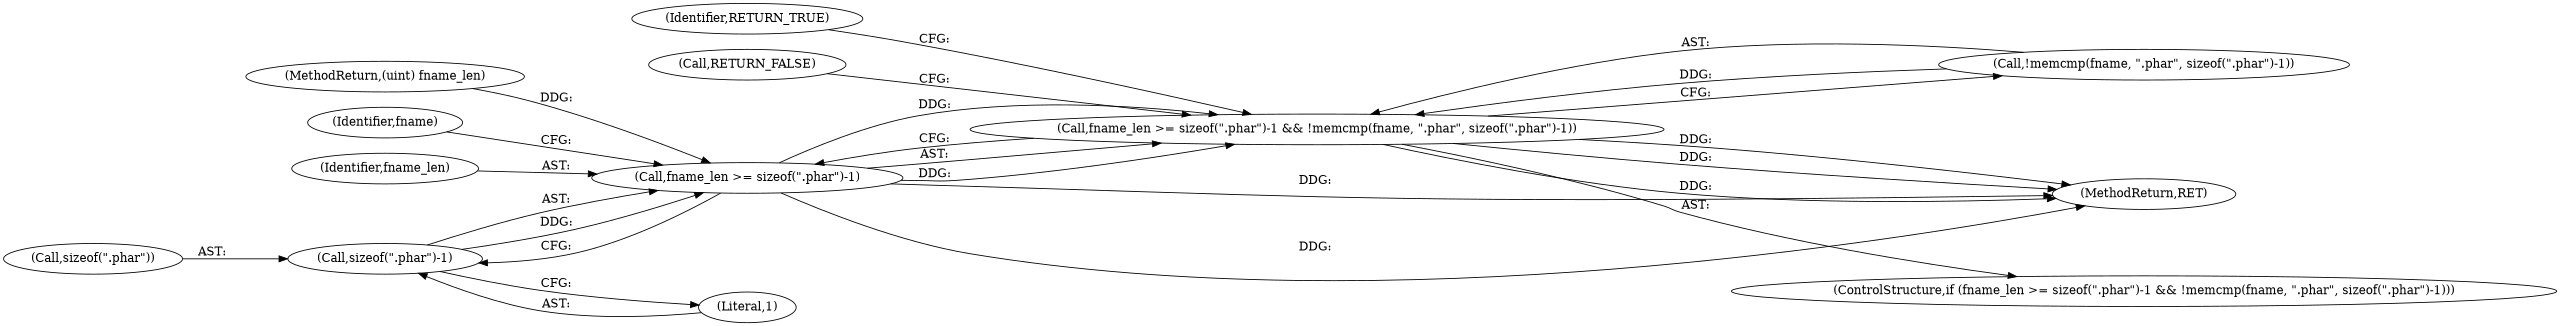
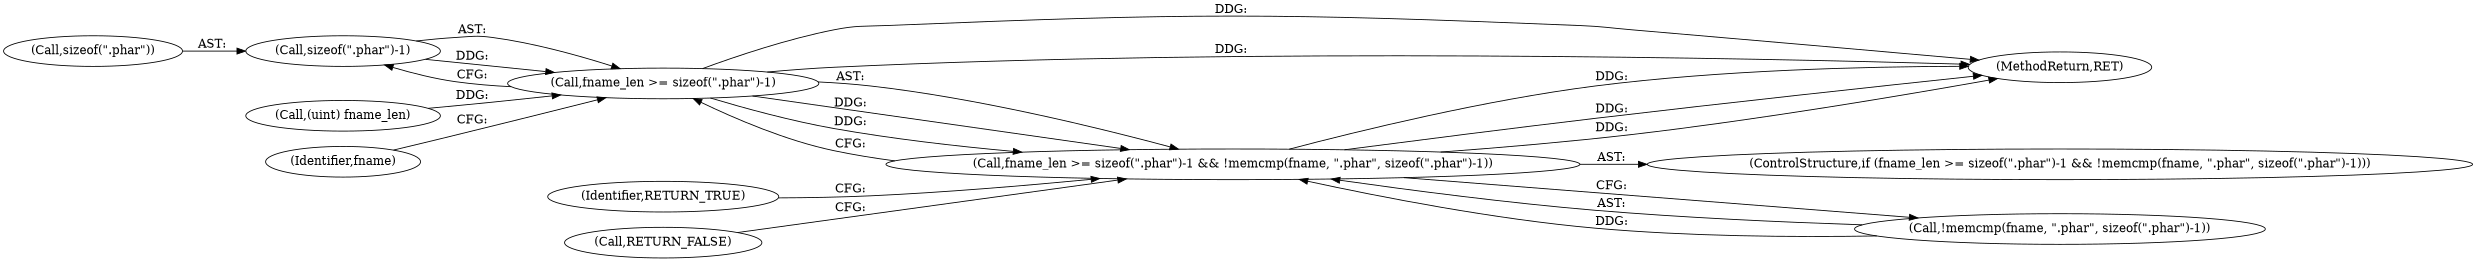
(385, 77) -> (343, 116)
(385, 169) -> none
(747, 307) -> none
